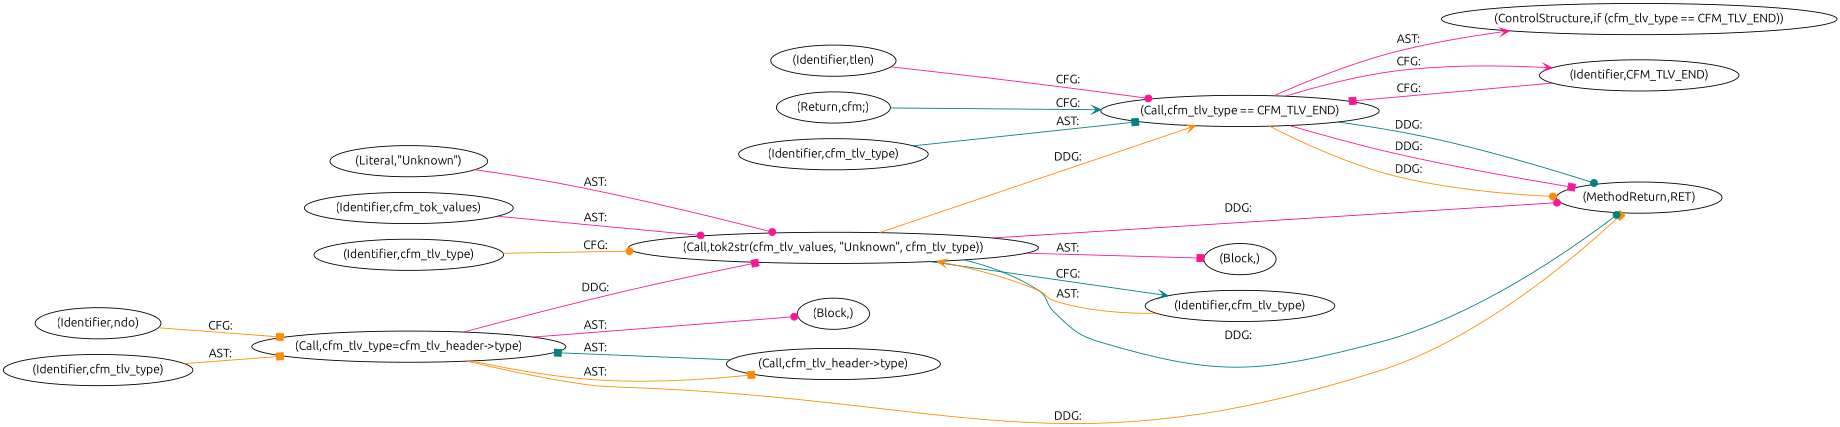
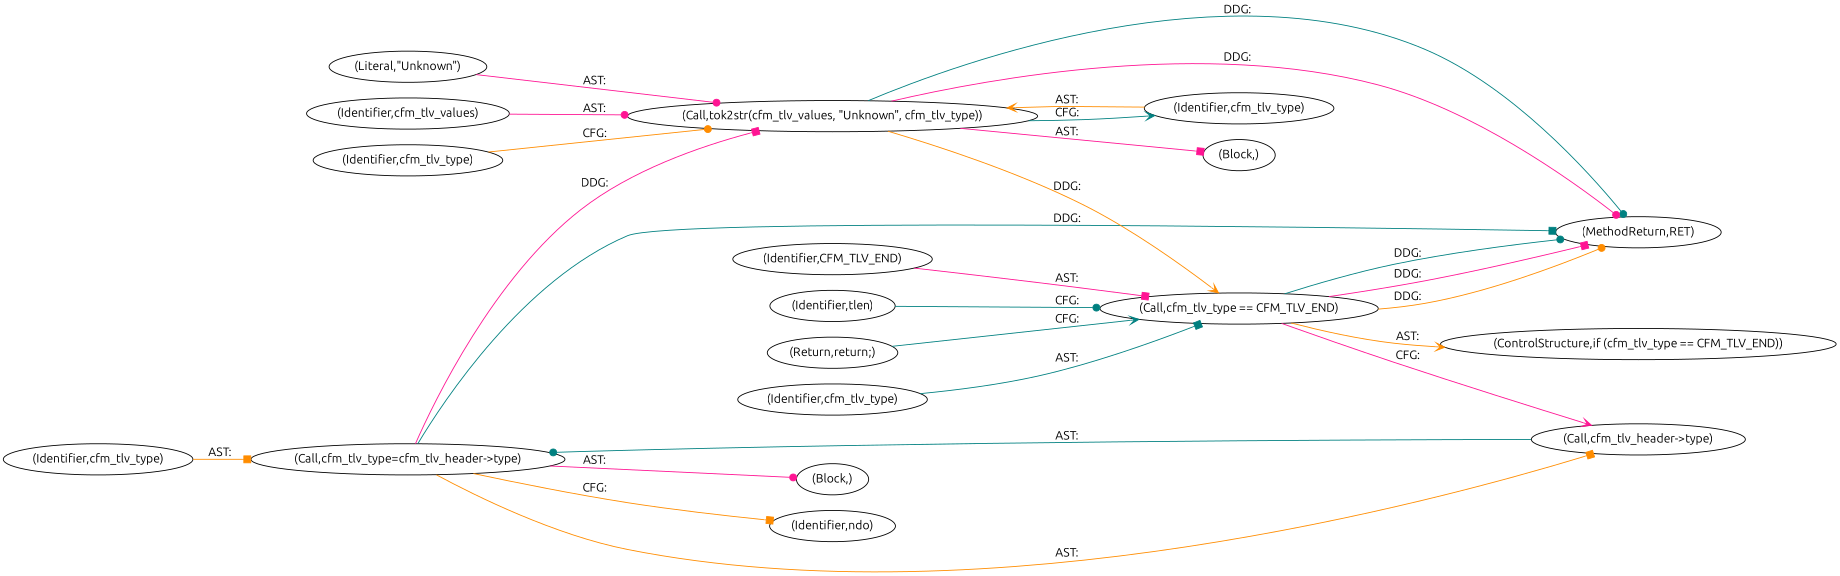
(1385, 55) -> (1363, 339)
(1413, 69) -> (1432, 375)
(1018, 82) -> (994, 307)
(1410, 89) -> (1069, 279)
(833, 107) -> (833, 353)
(409, 208) -> (408, 114)
(216, 332) -> (618, 501)
(647, 356) -> (1044, 443)
(1066, 423) -> (937, 225)
